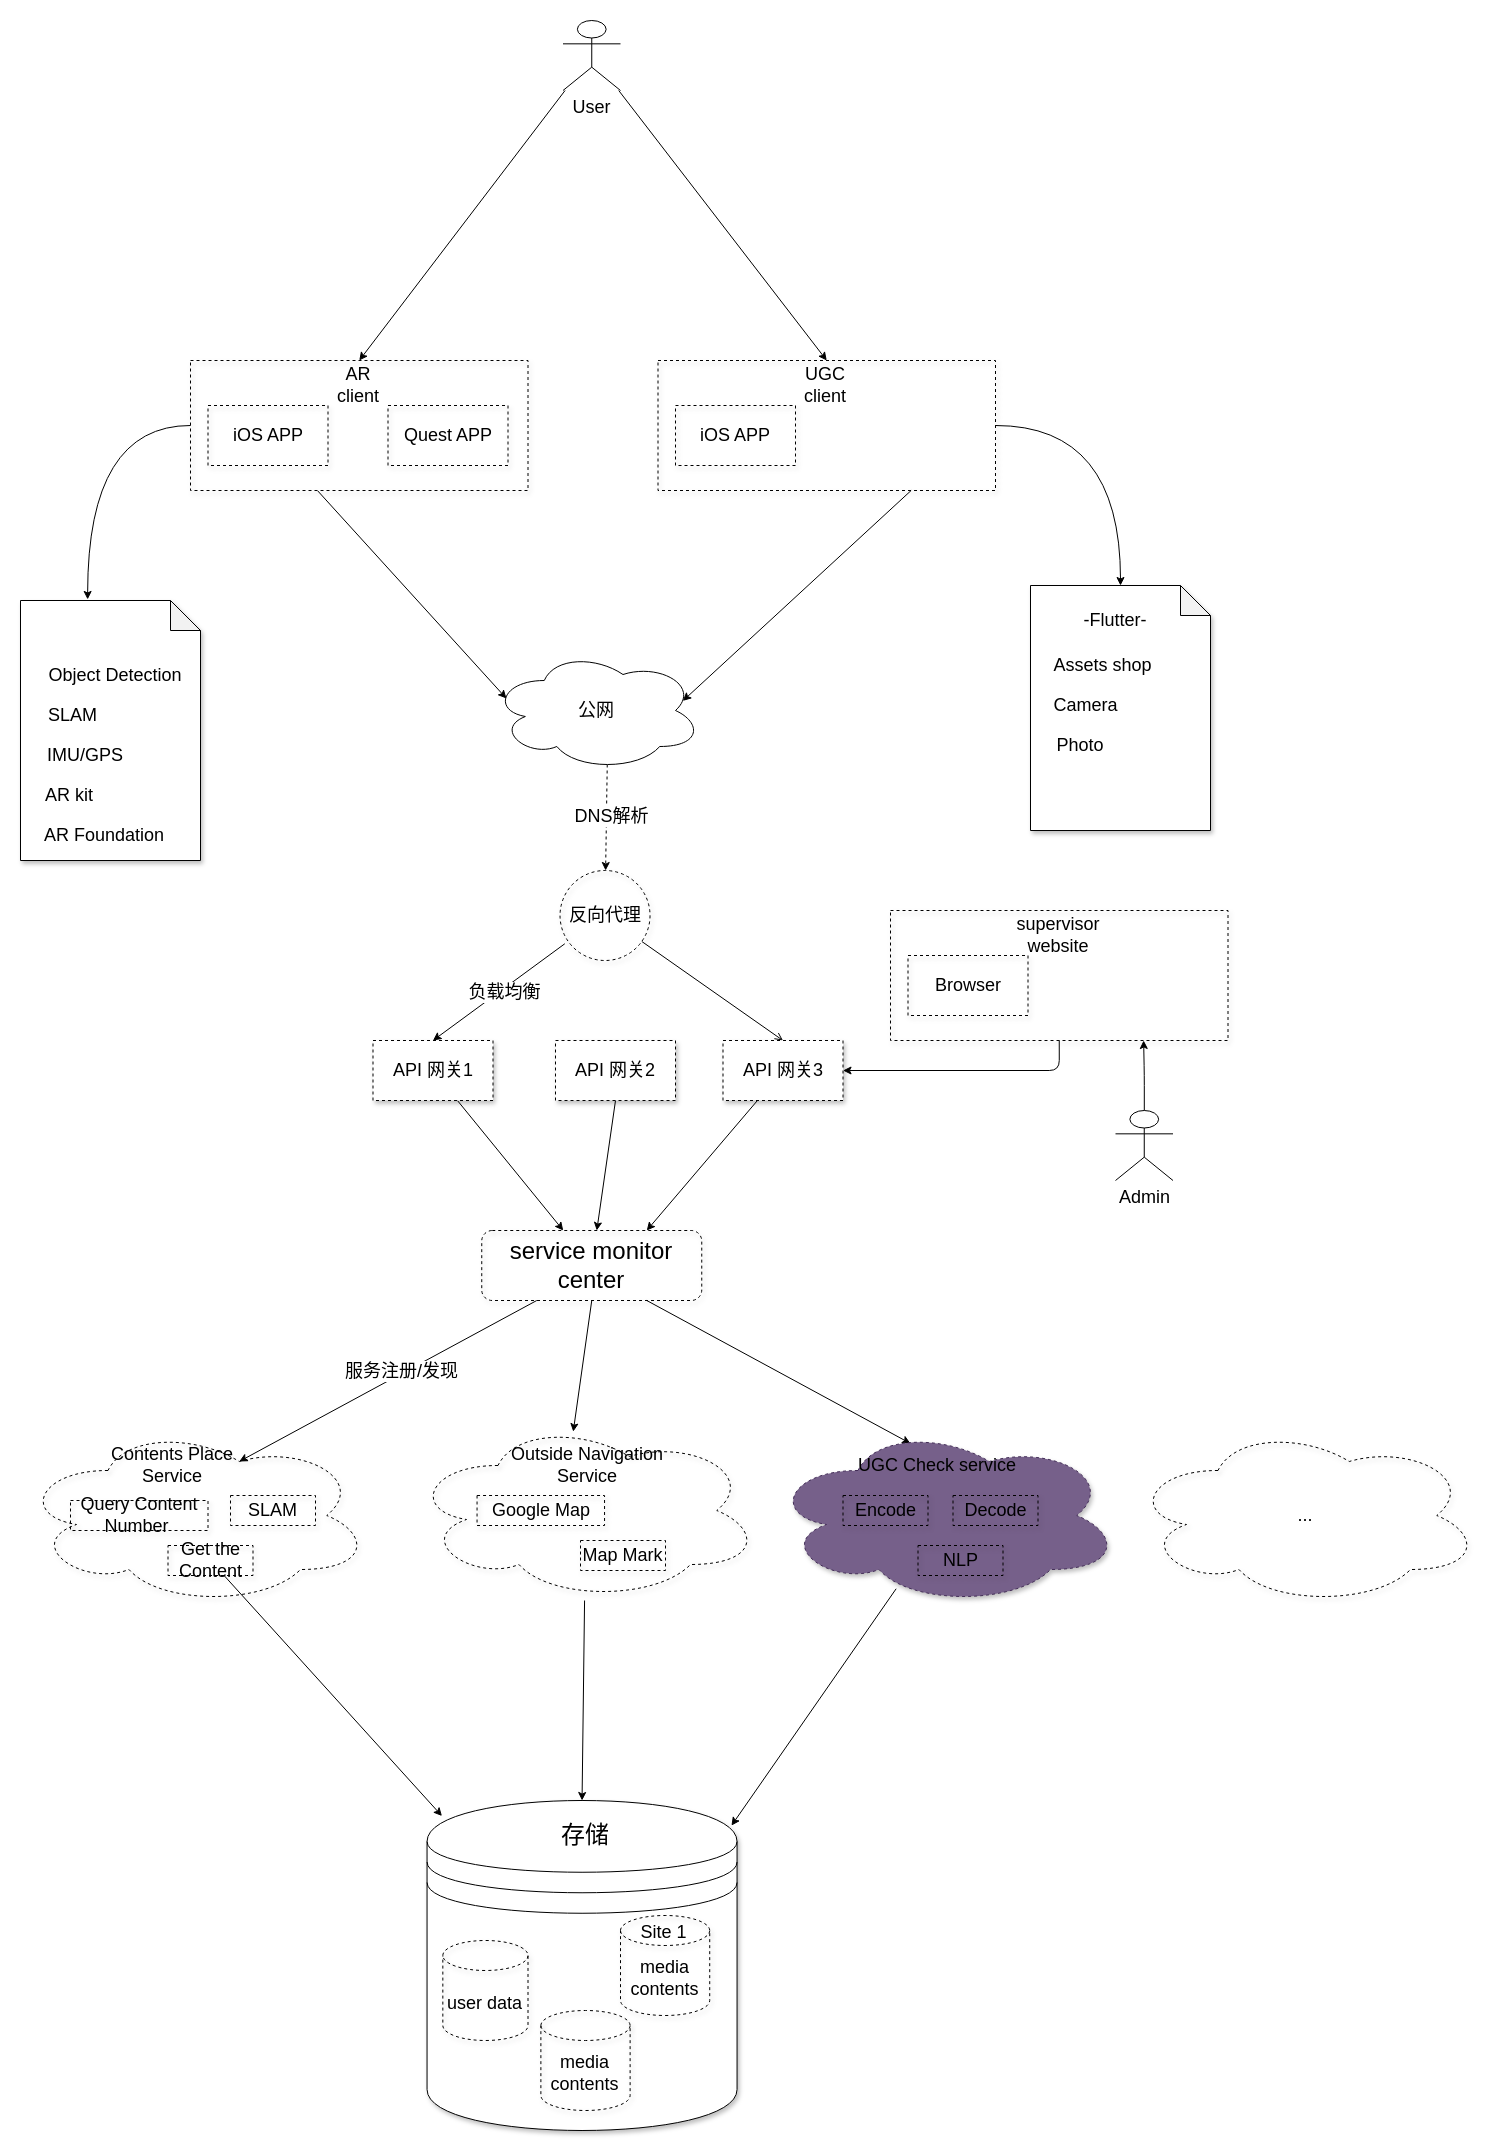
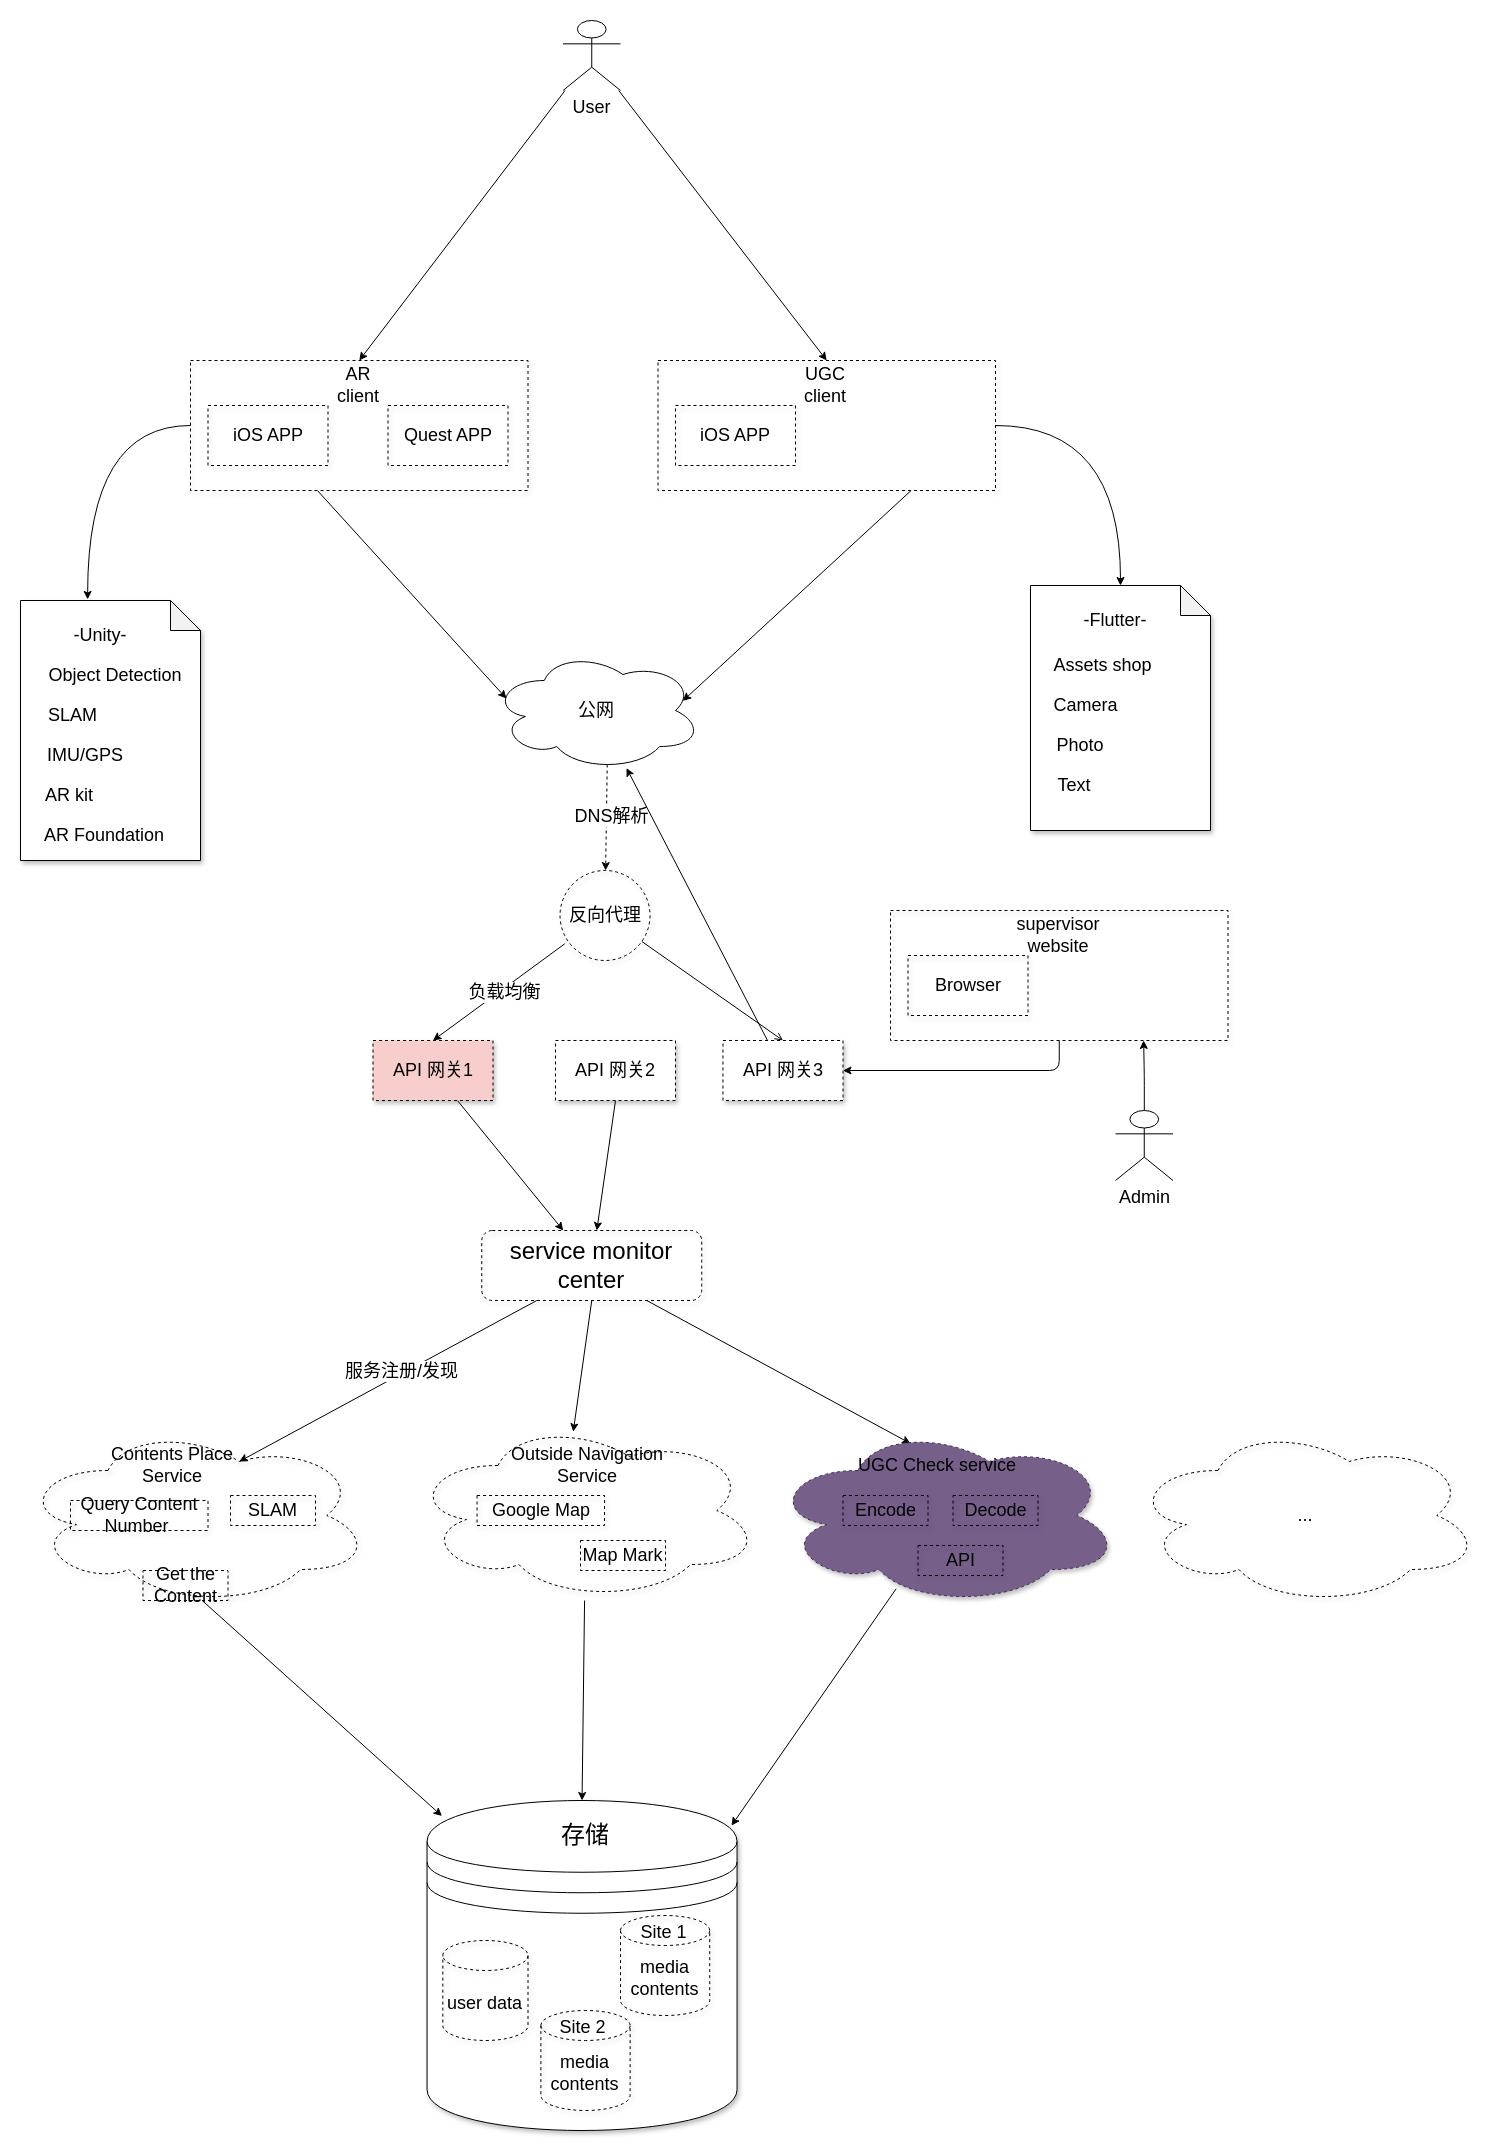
none -> (101, 636)
none -> (1074, 786)
(433, 1071) -> (433, 1071)
(704, 1163) -> (693, 897)
(211, 1561) -> (186, 1586)
(961, 1561) -> (961, 1561)
none -> (583, 2026)
